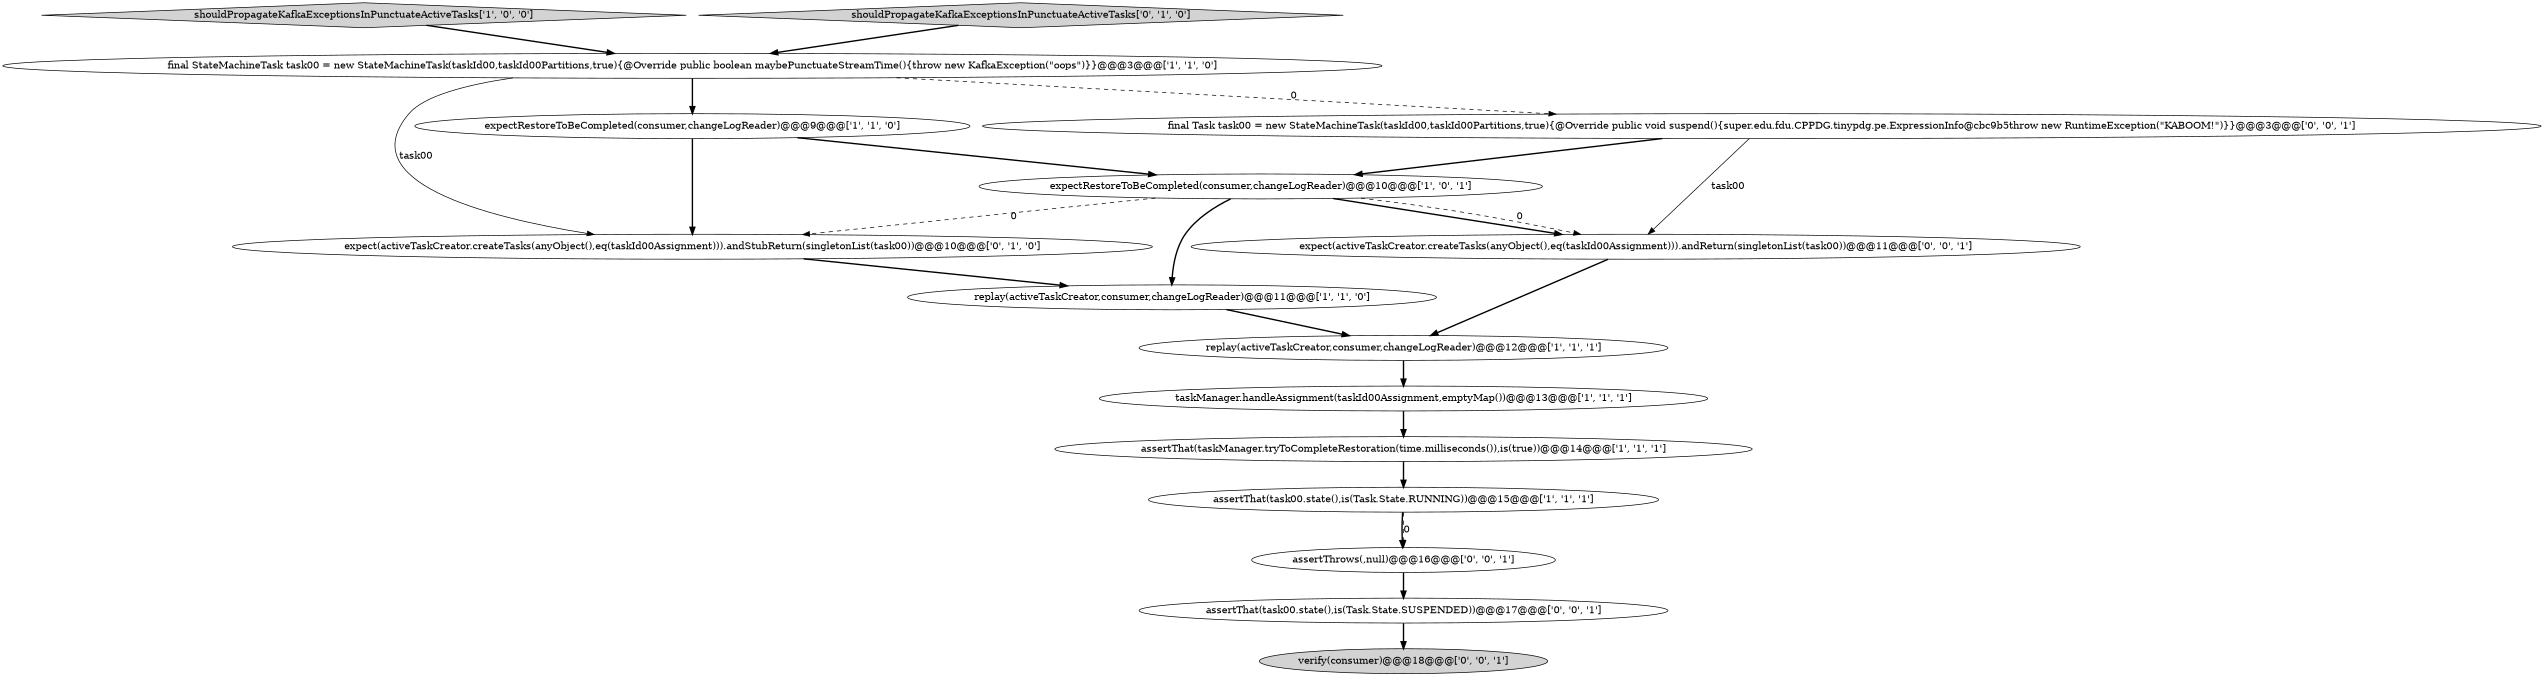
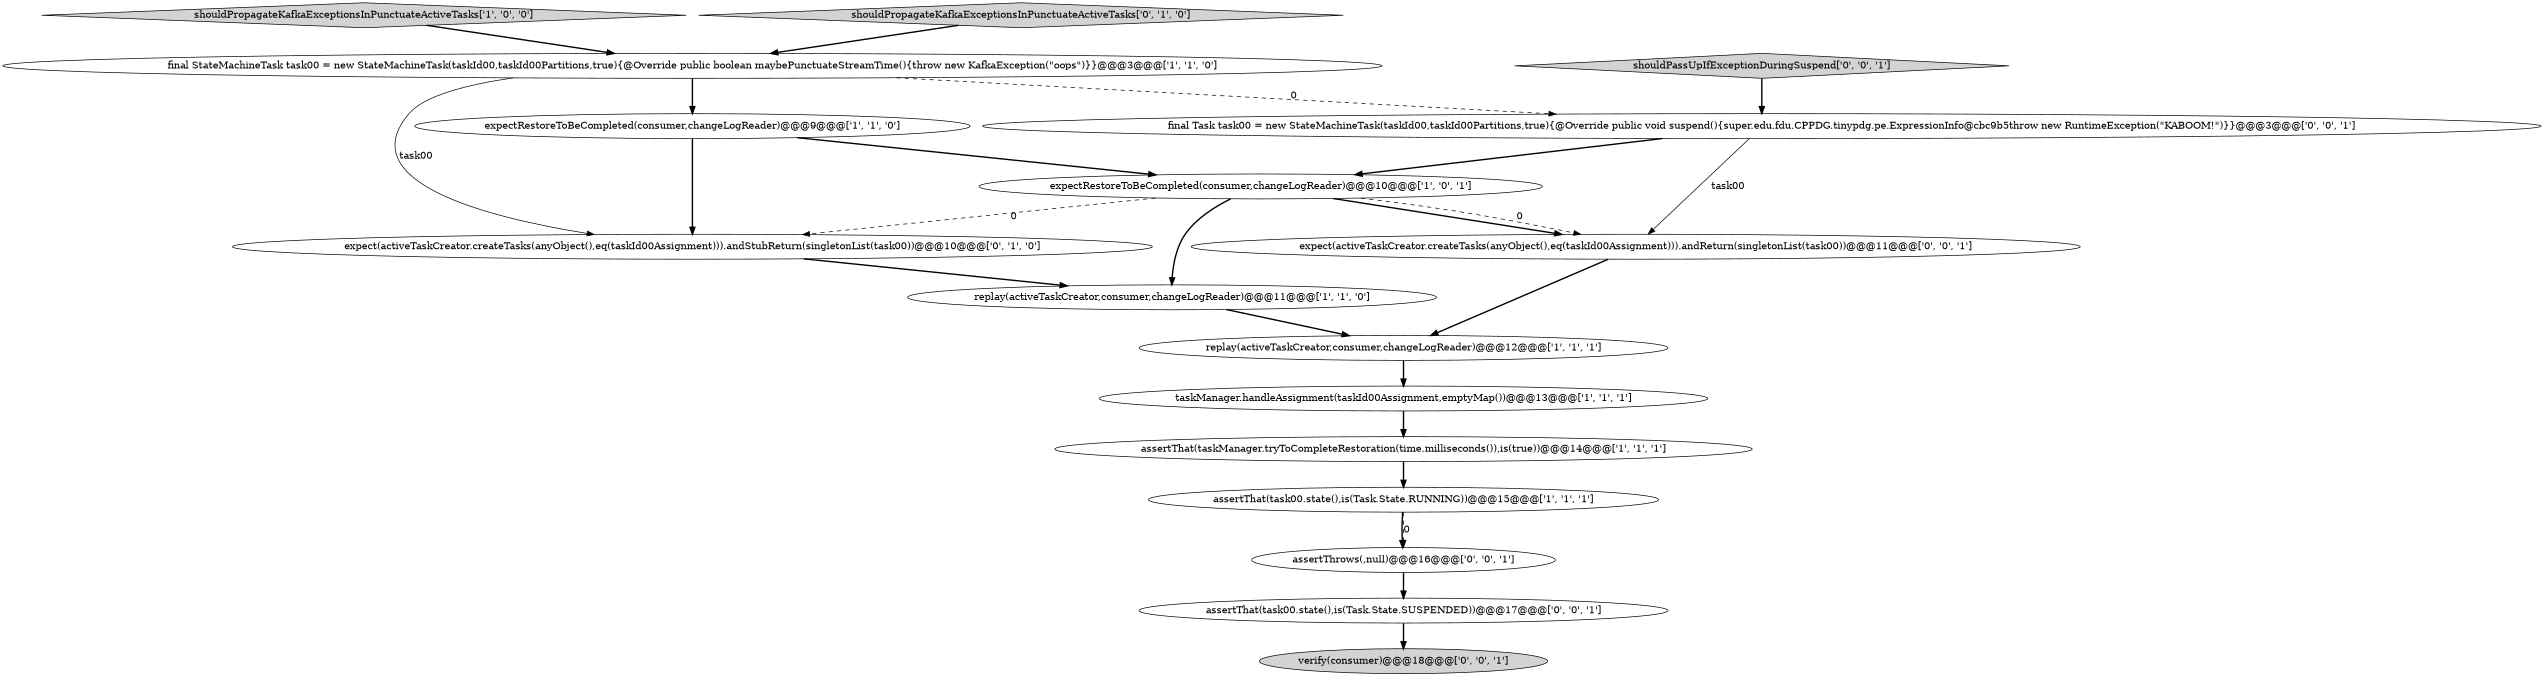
none -> (1762, 66)
